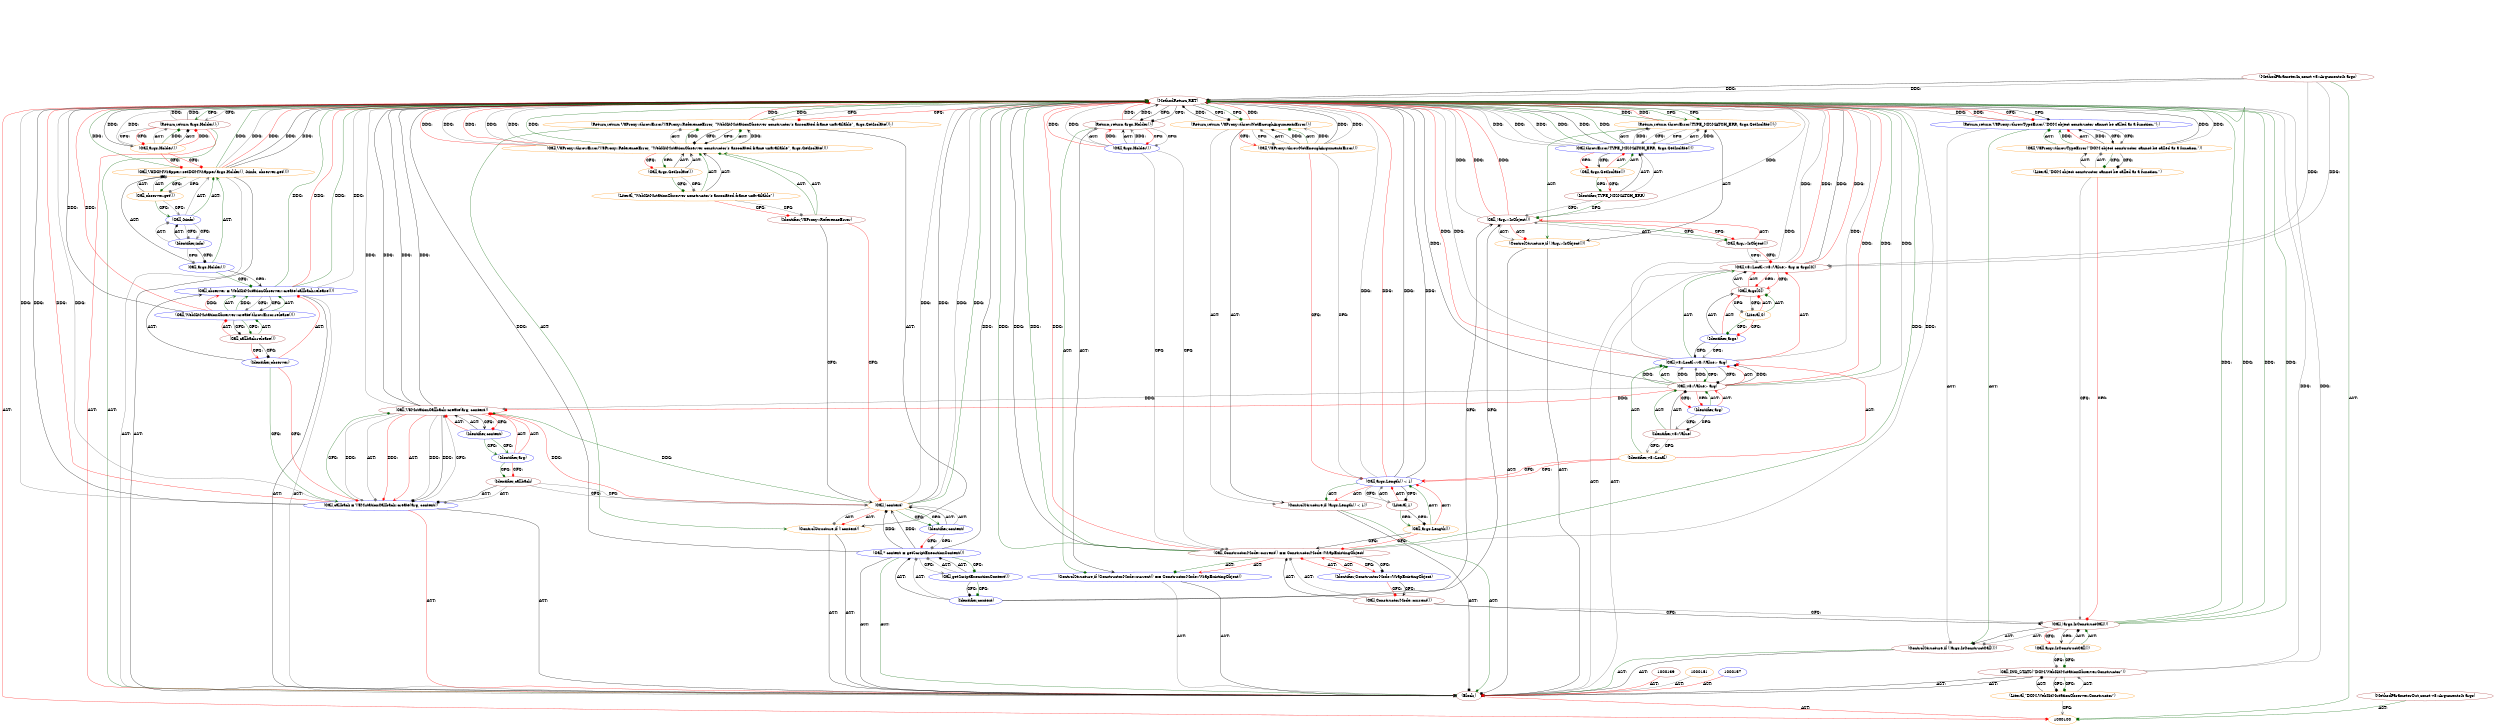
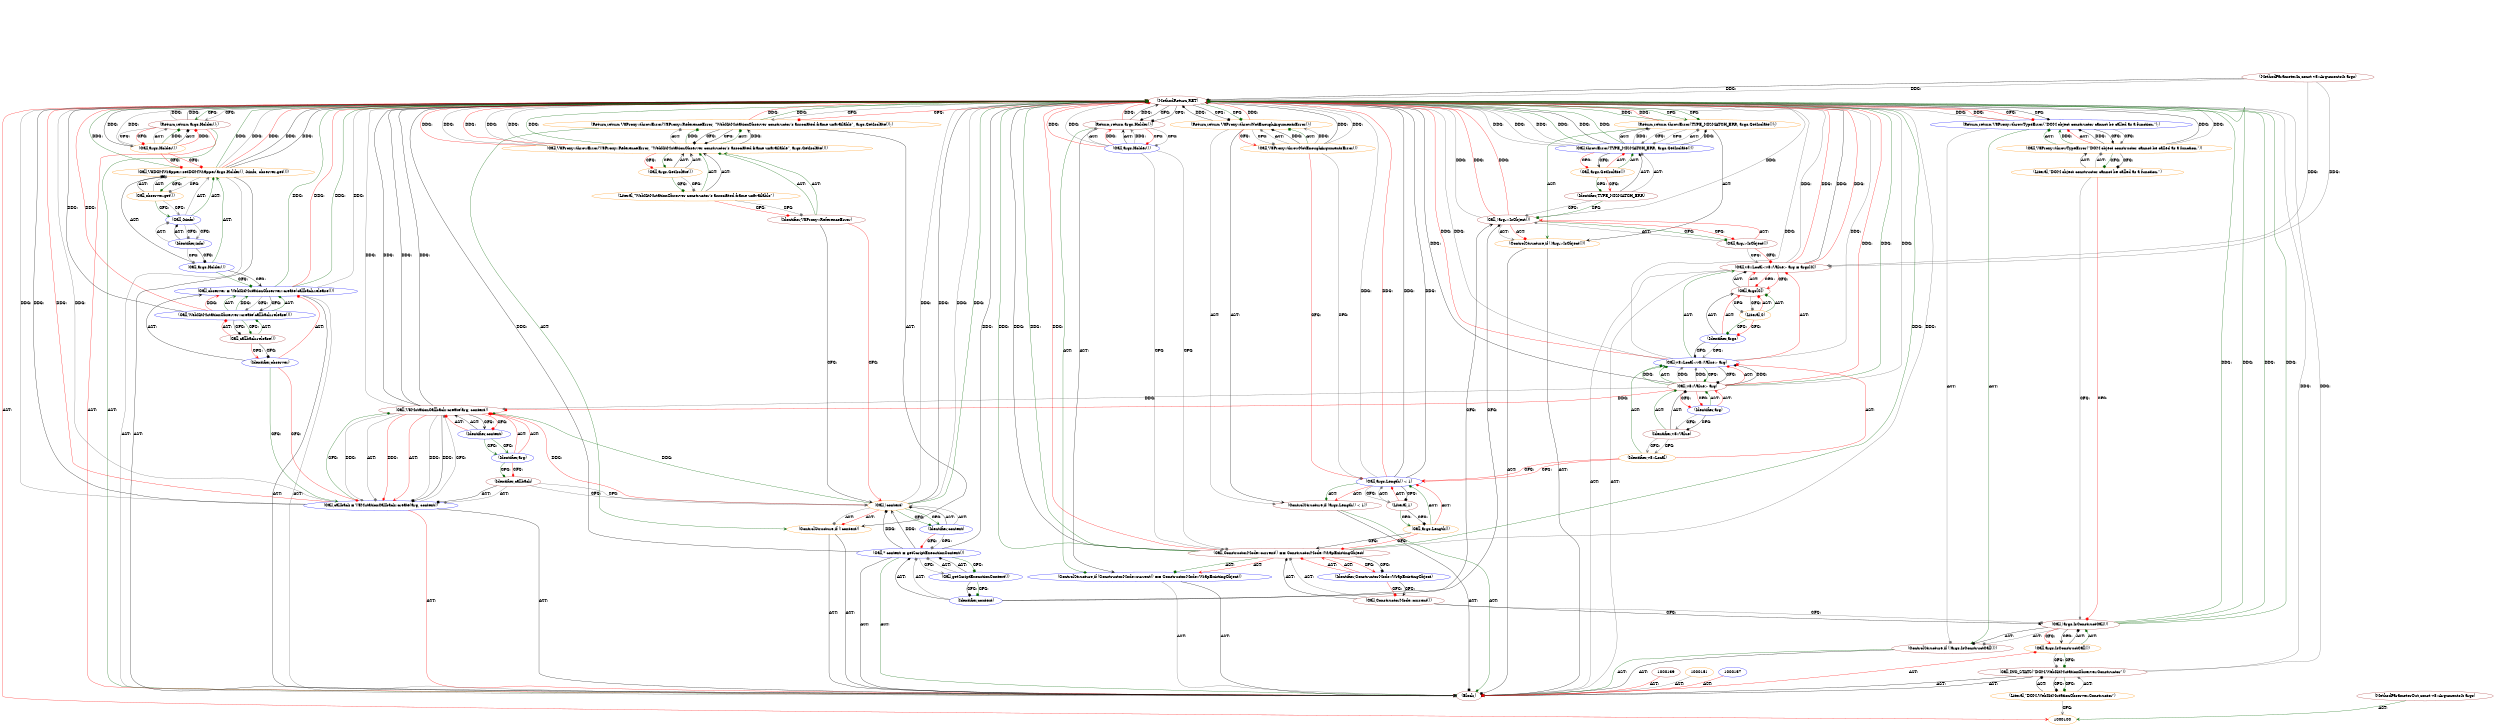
(235, 315) -> (235, 315)
(2349, 520) -> none
(1763, 708) -> (1758, 683)
